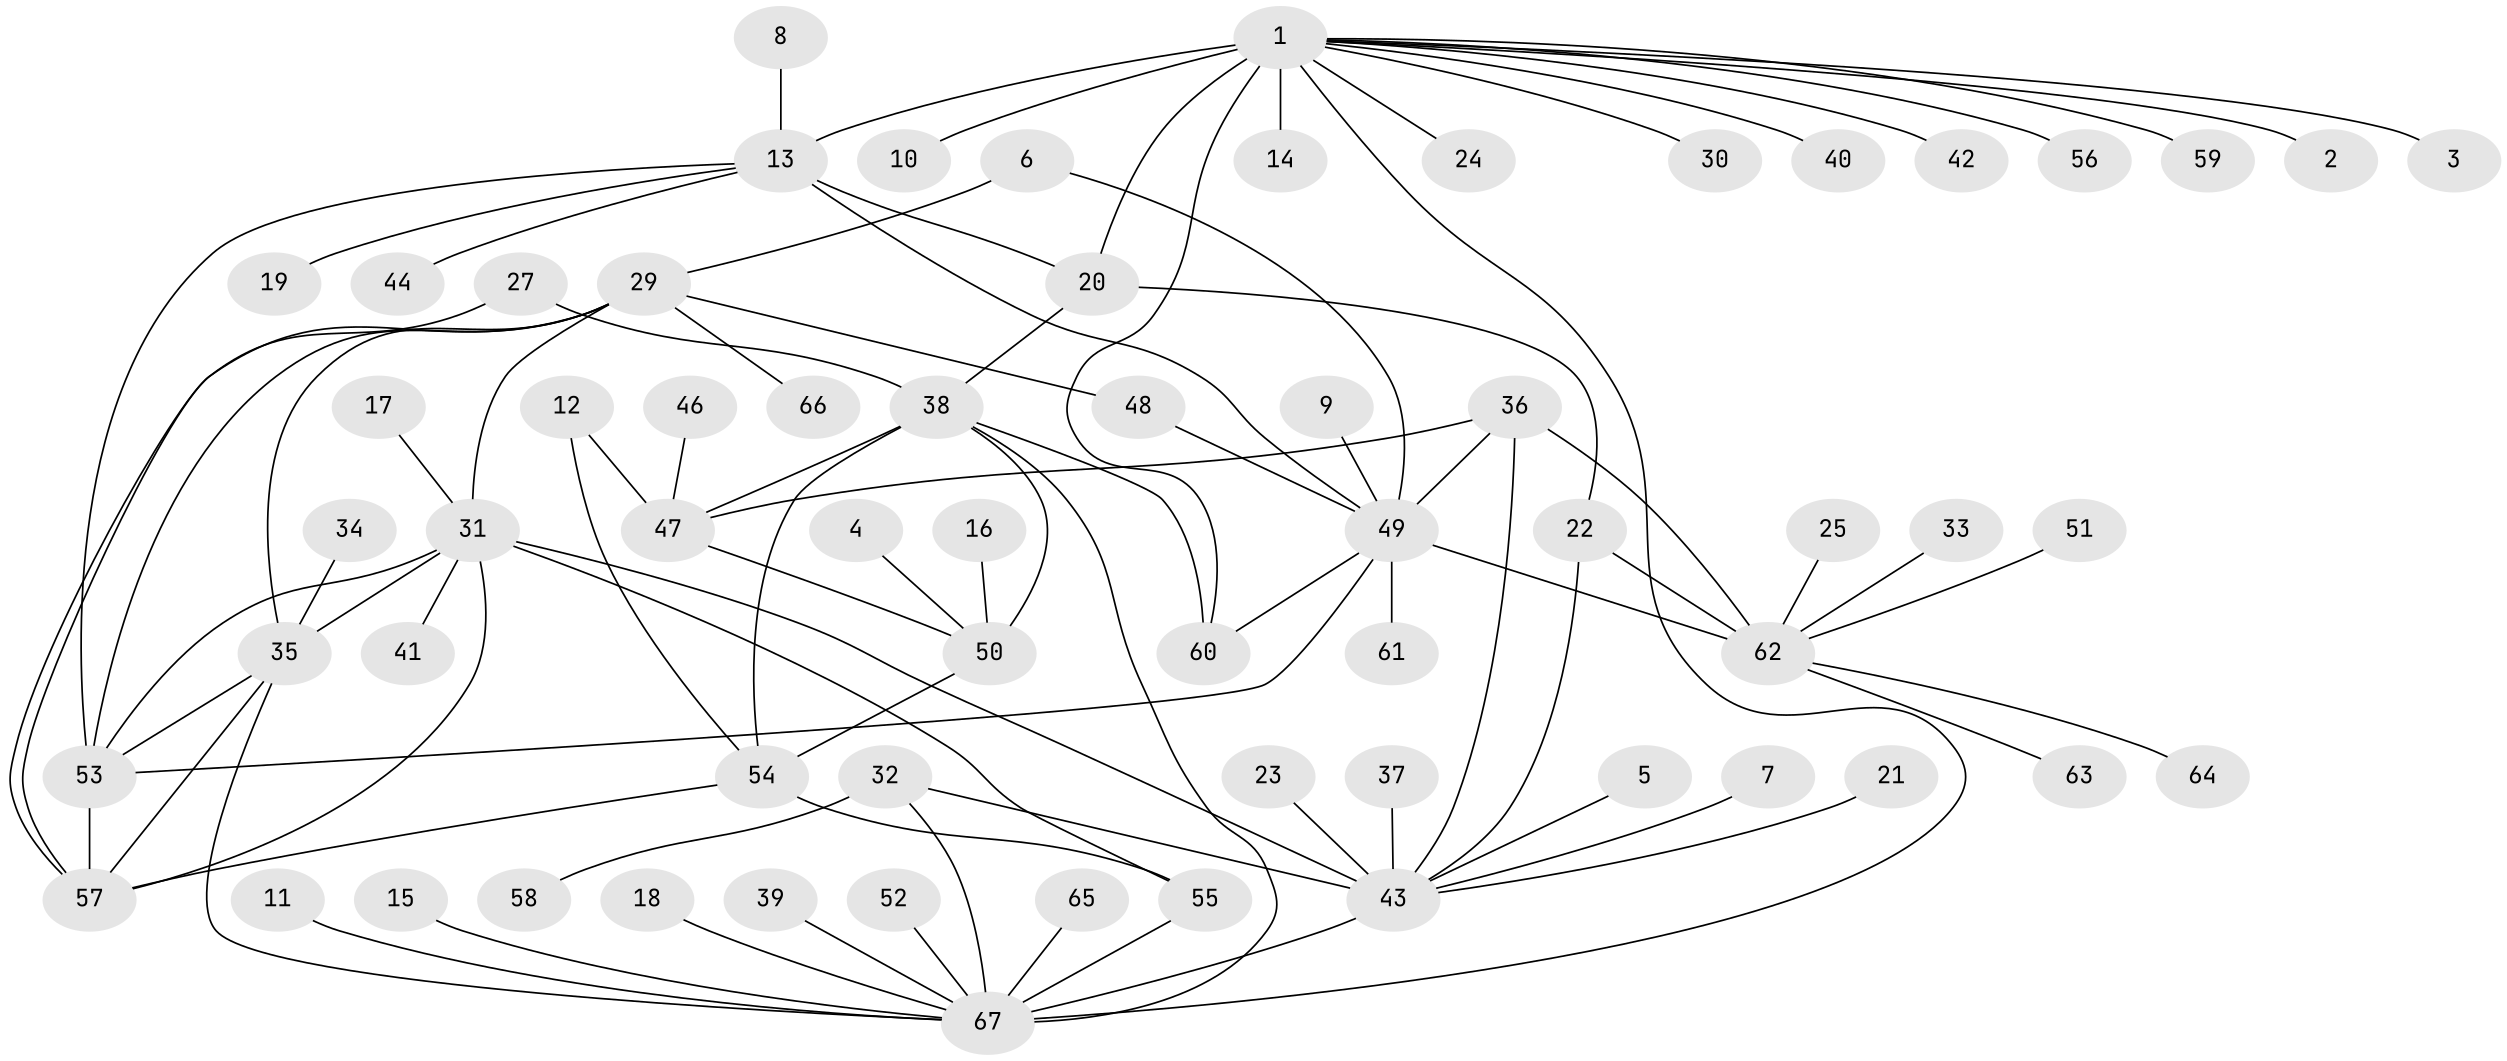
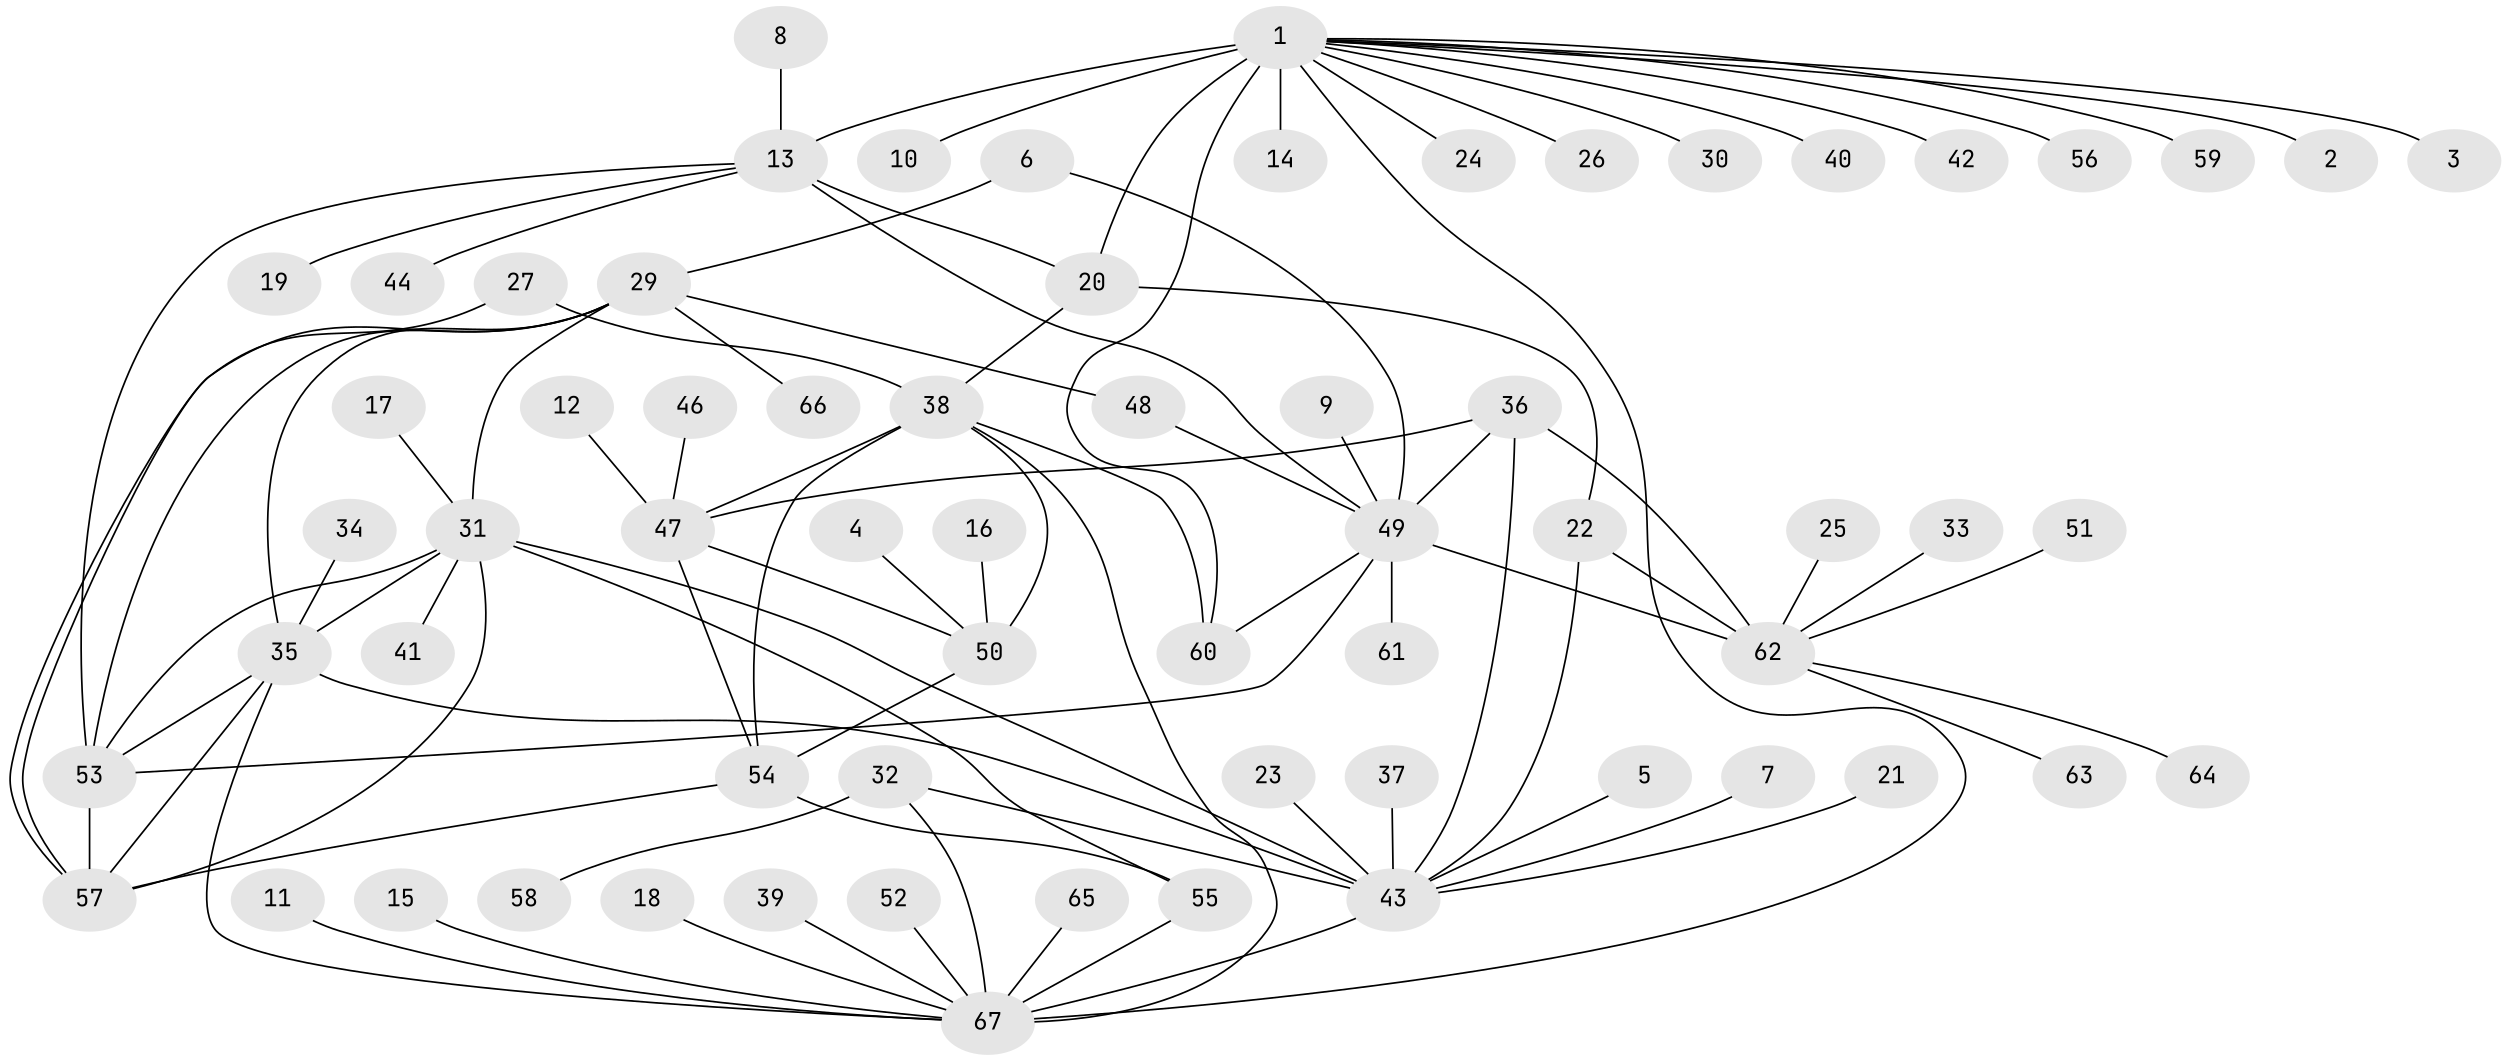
none -> (1592, 161)
(631, 607) -> (715, 653)
none -> (899, 737)
